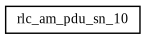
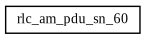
(73, 20) -> (73, 20)
